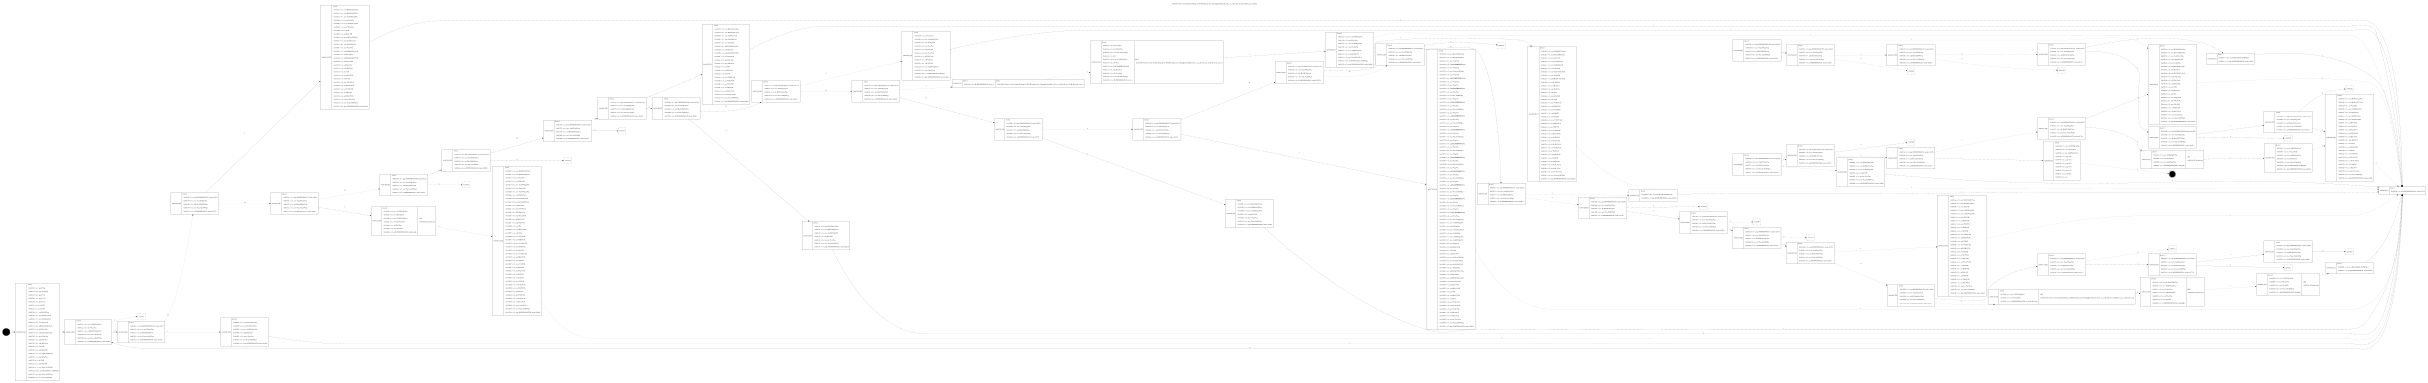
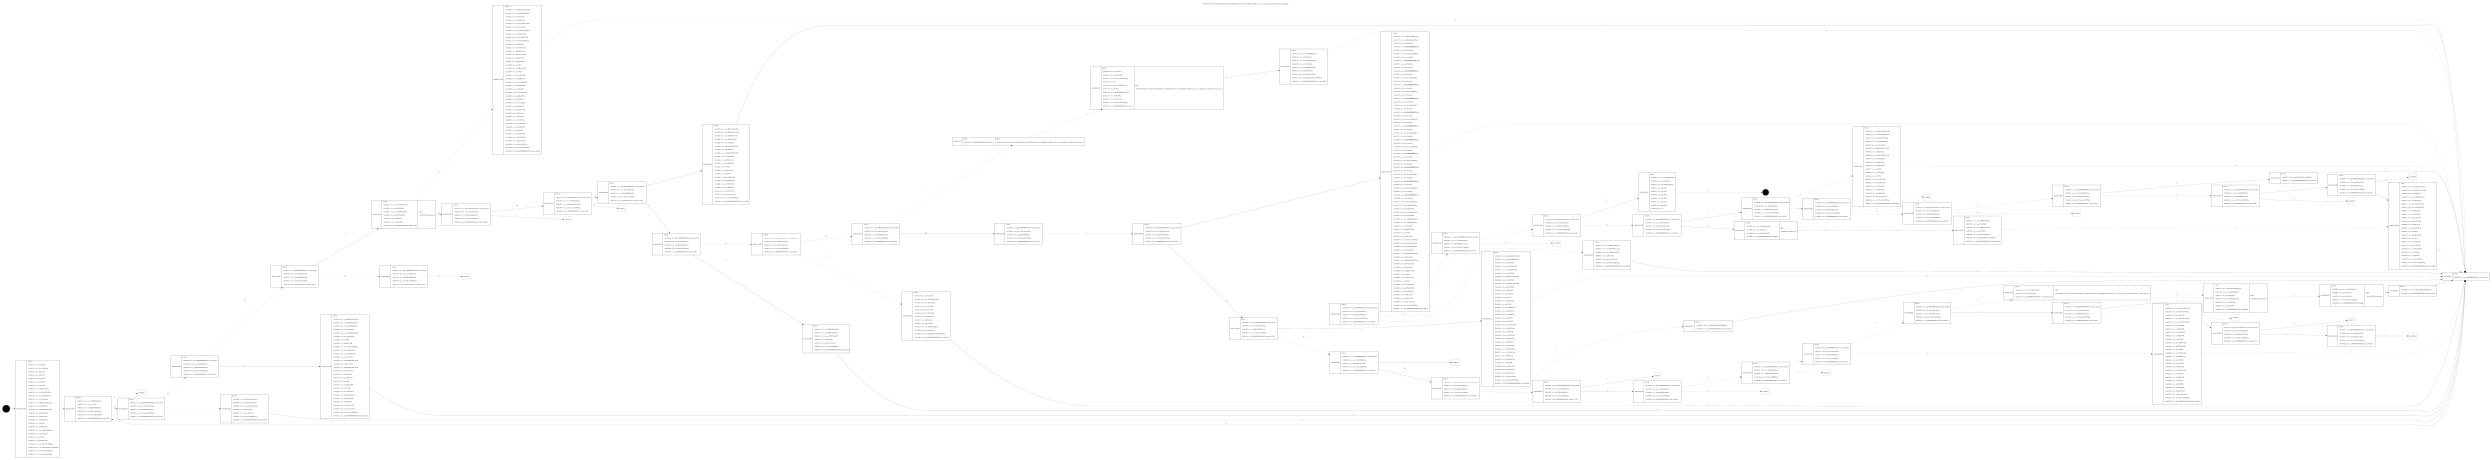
(2117, 107) -> (1711, 217)
(434, 173) -> (438, 214)
(1249, 214) -> none
